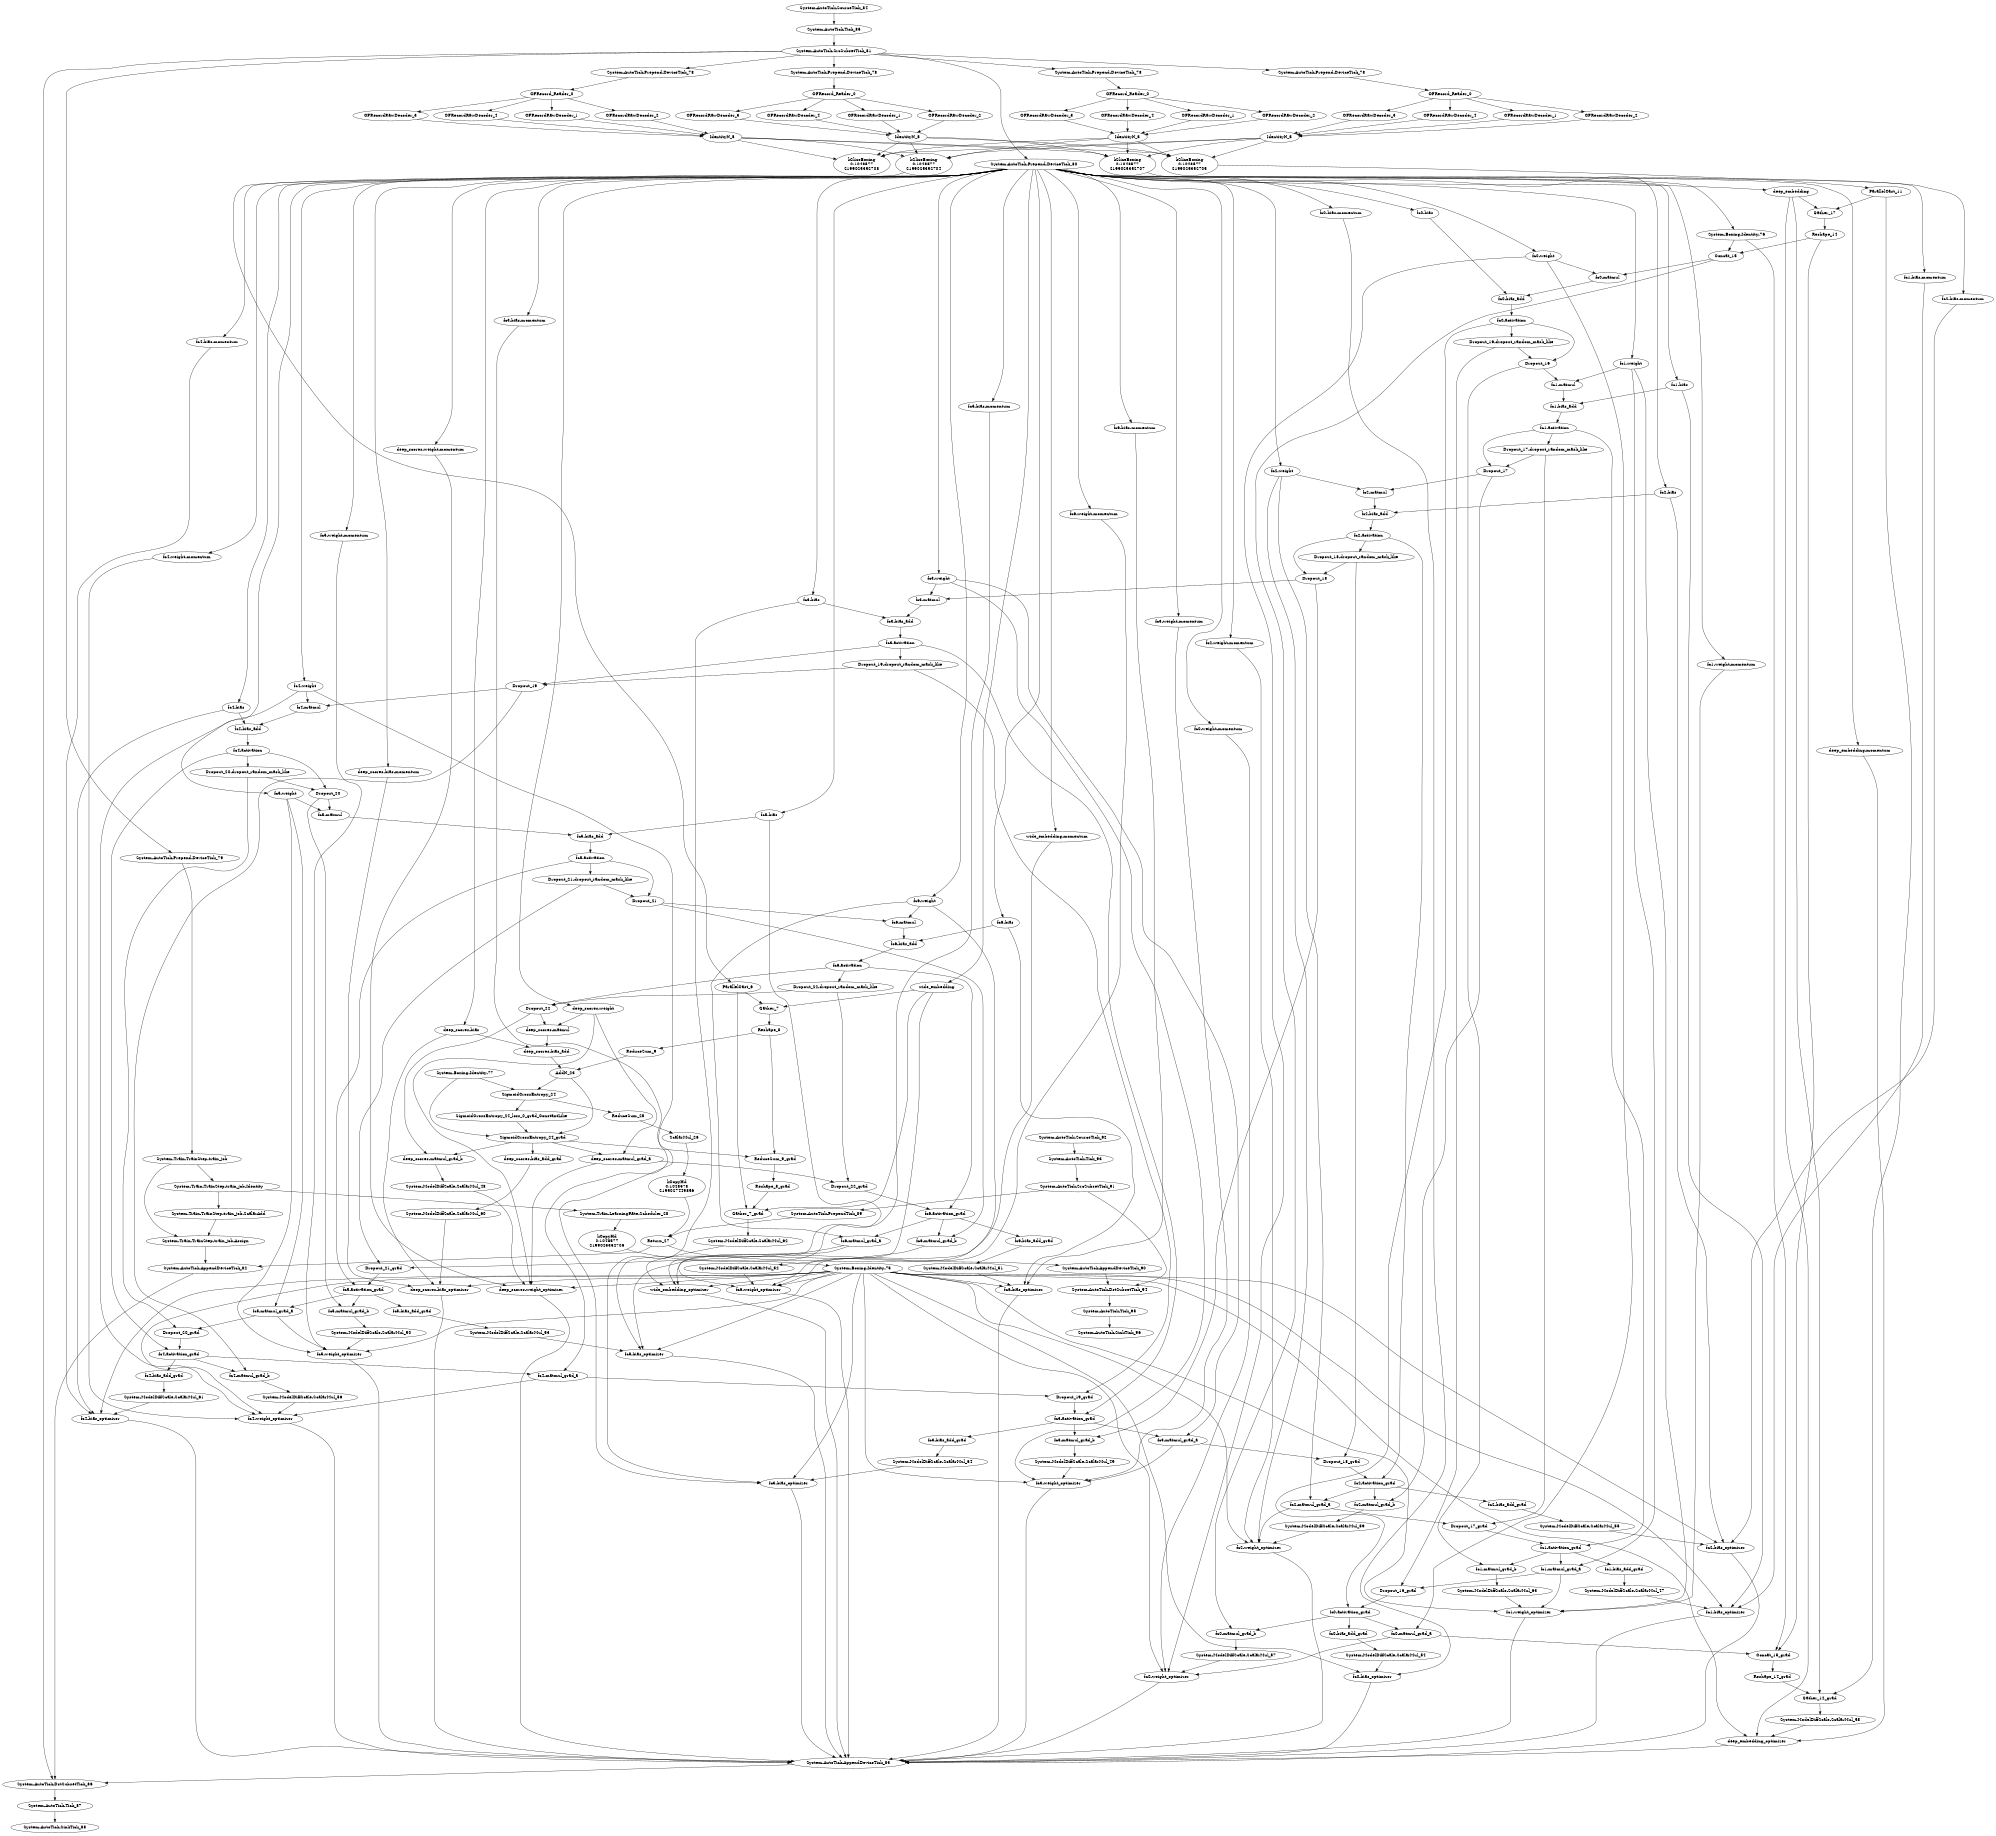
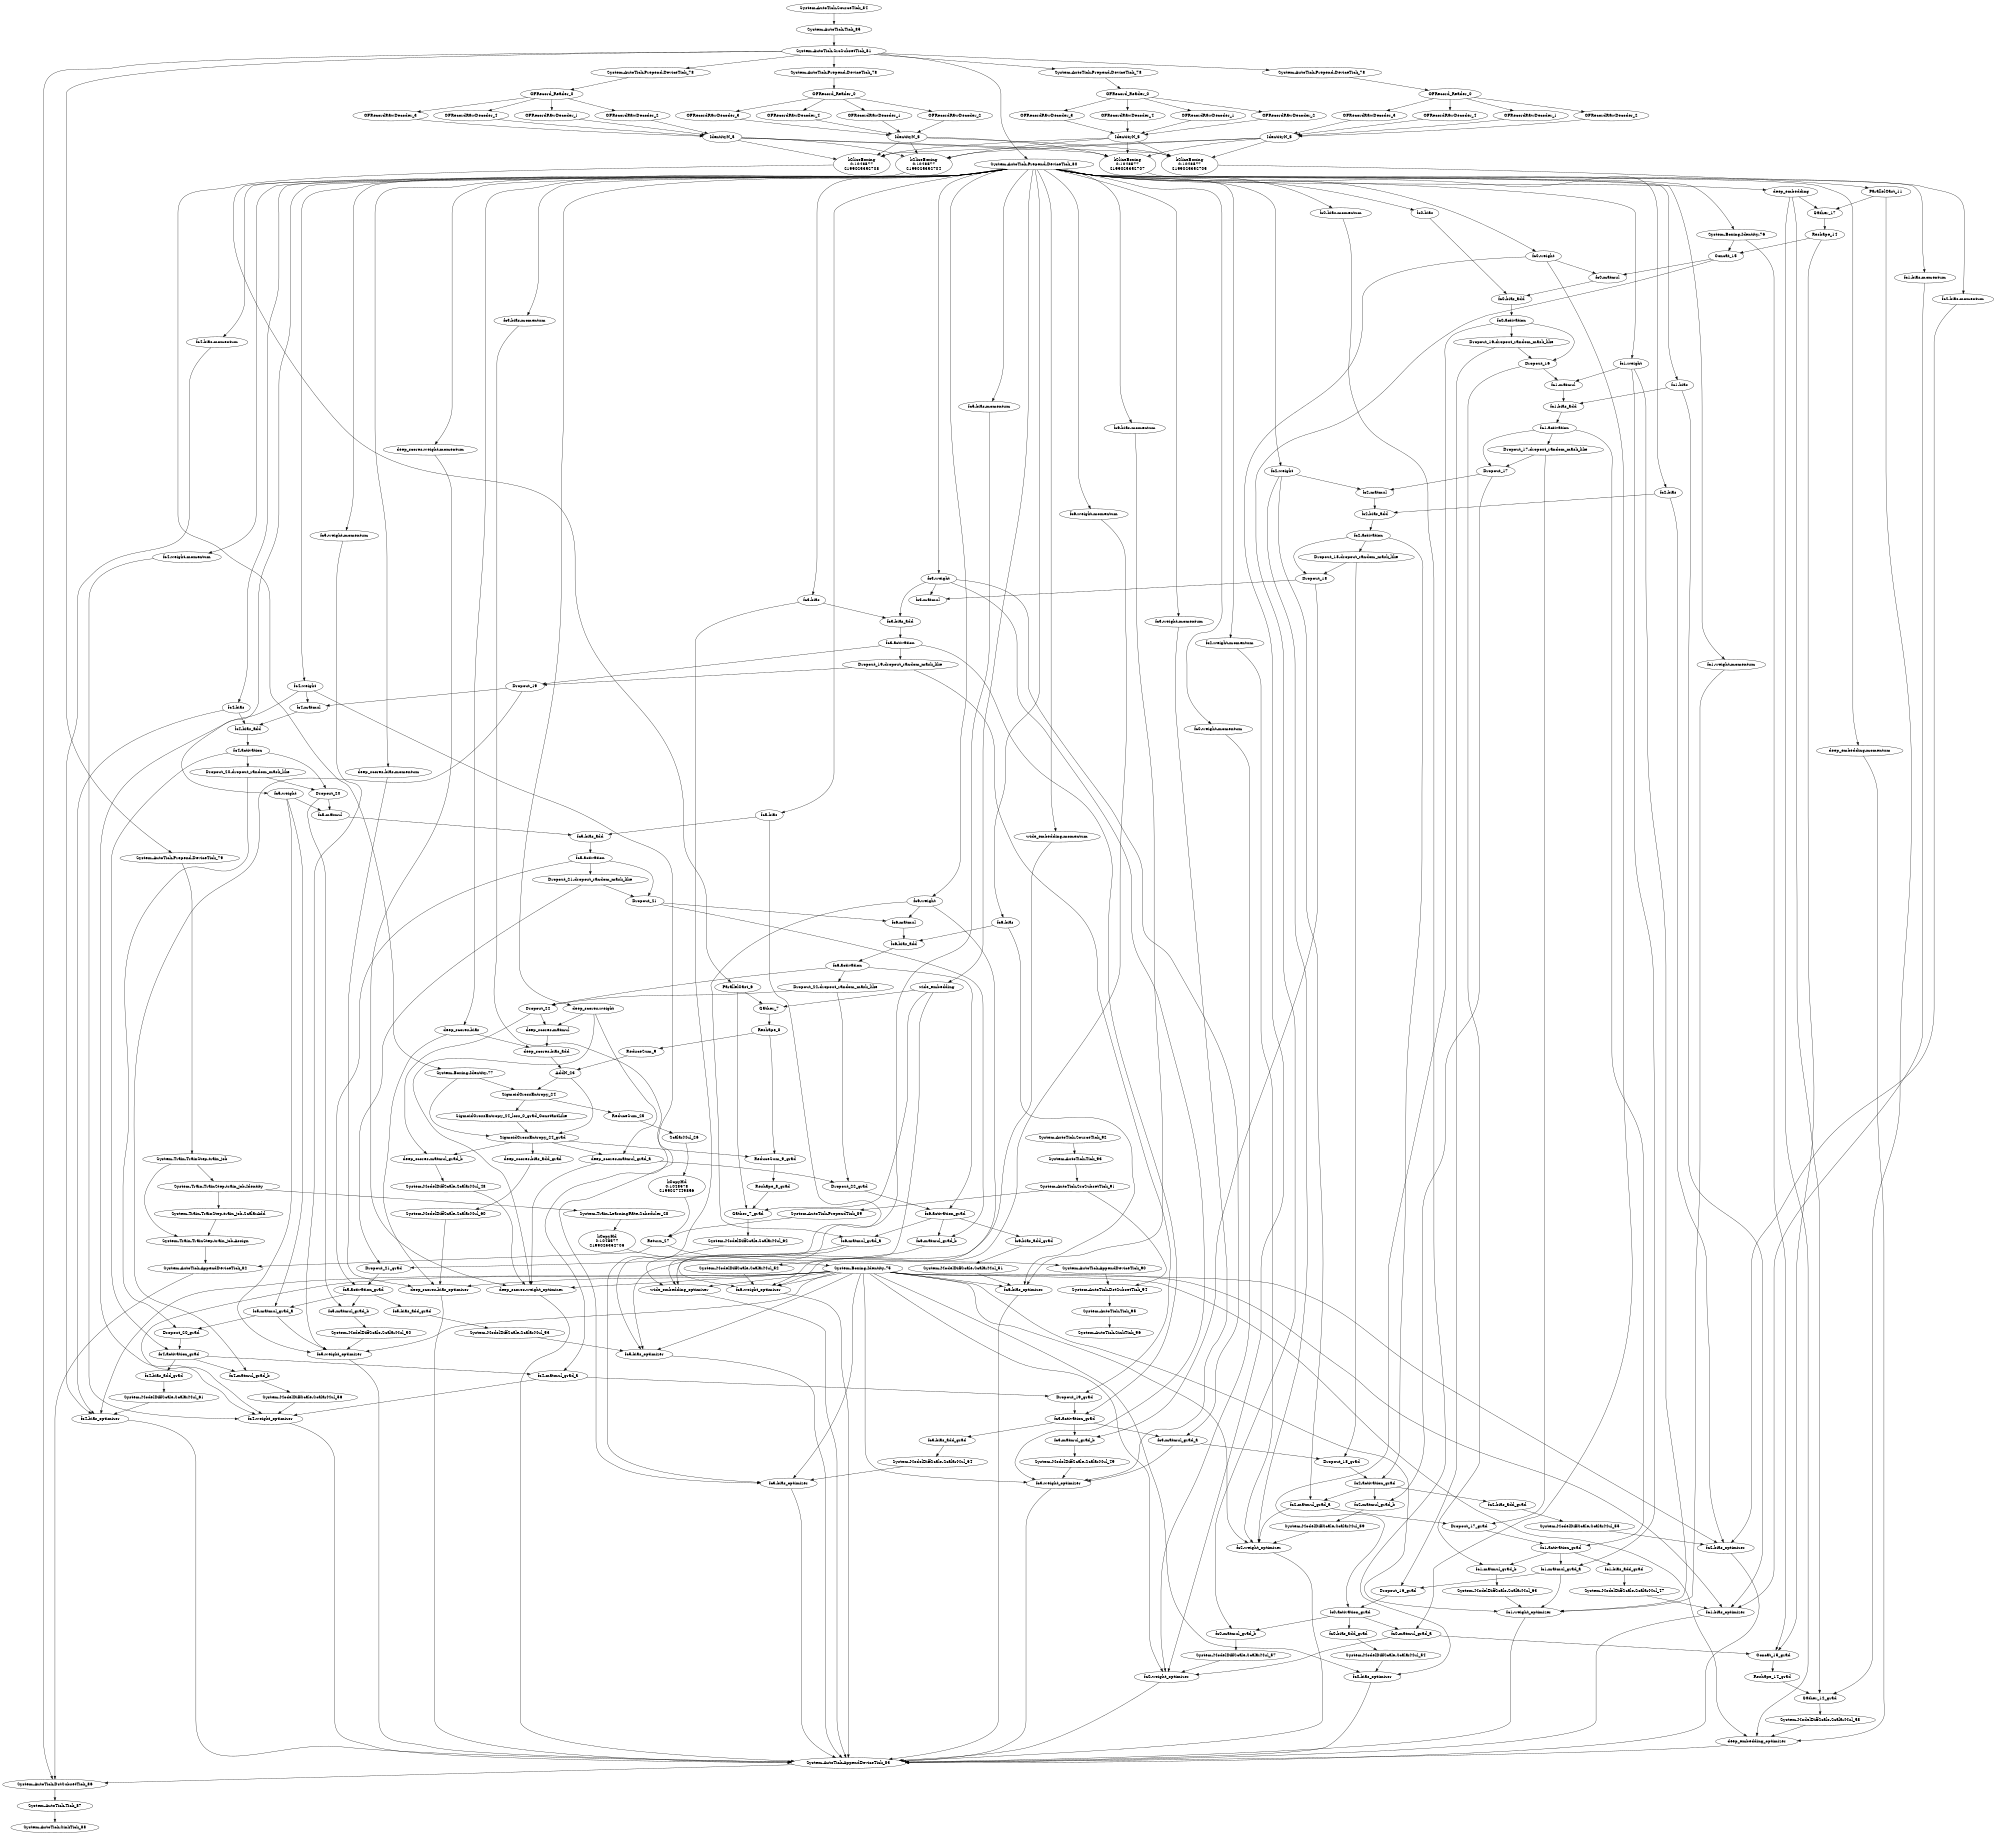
none -> (178, 360)
(915, 610) -> (907, 593)
